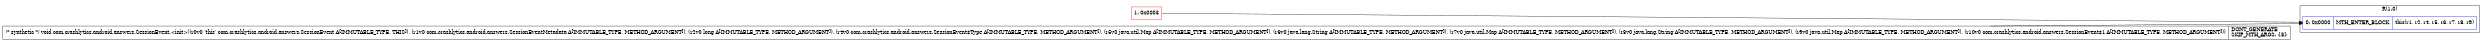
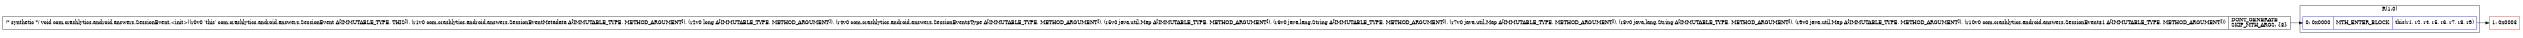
(1731, 18) -> (2482, 23)
